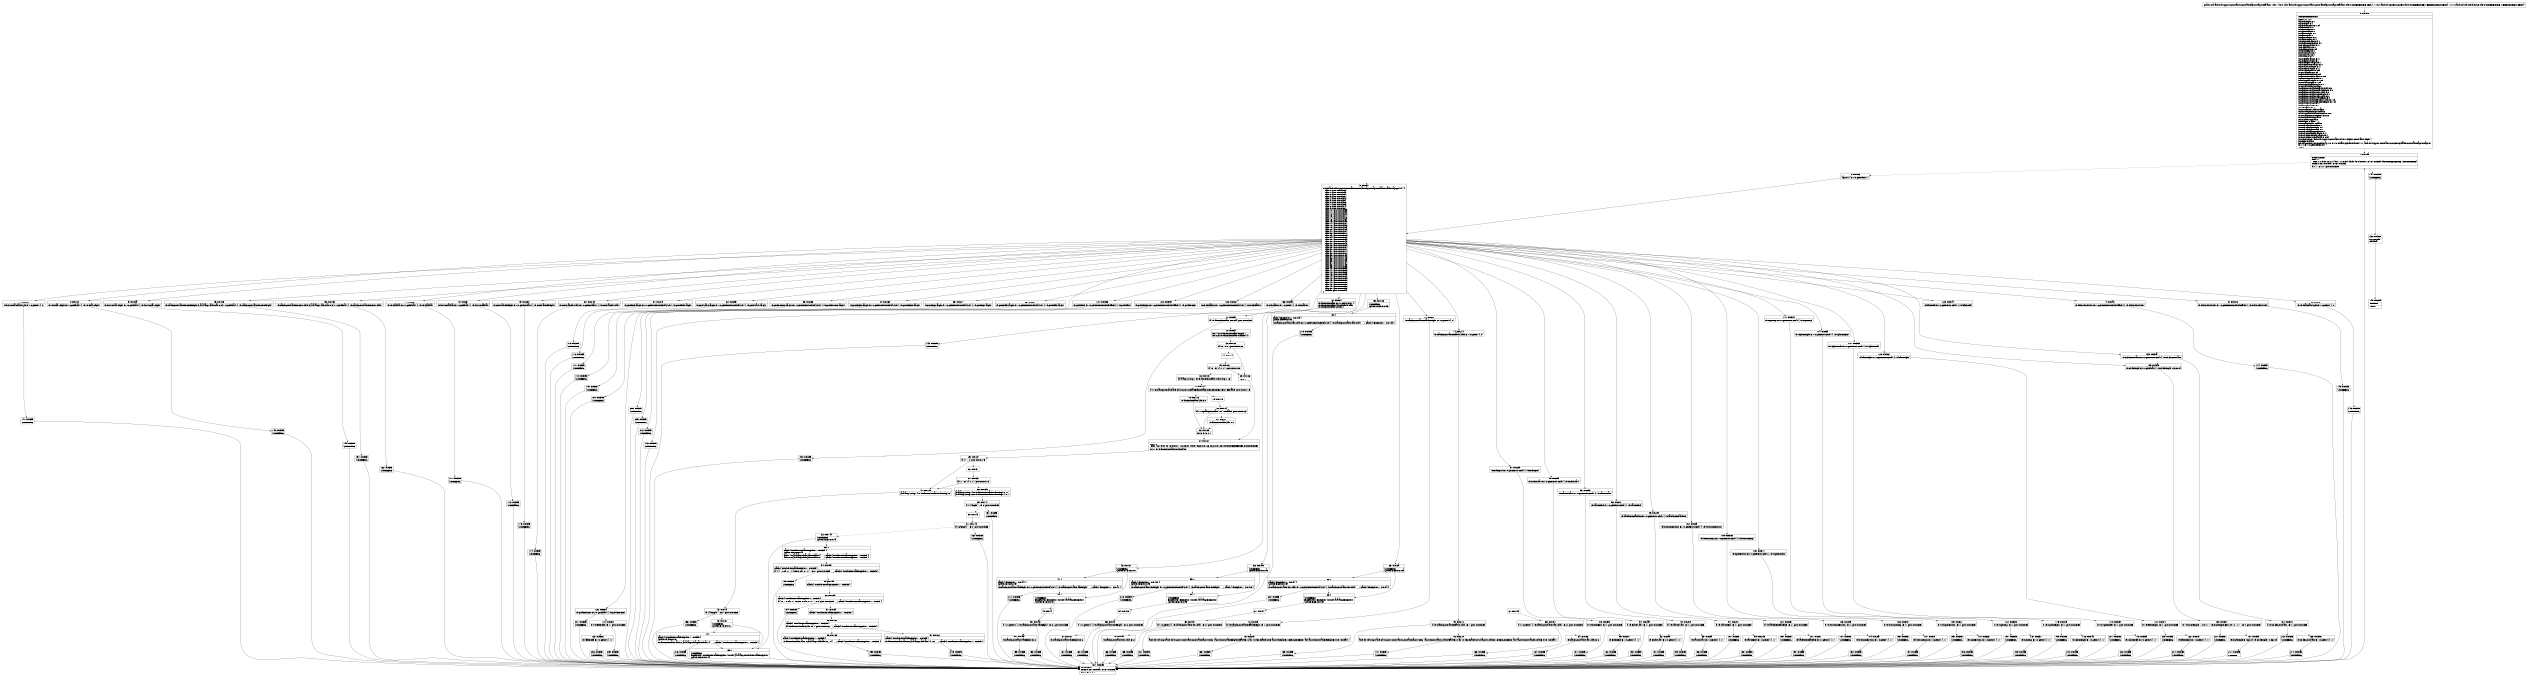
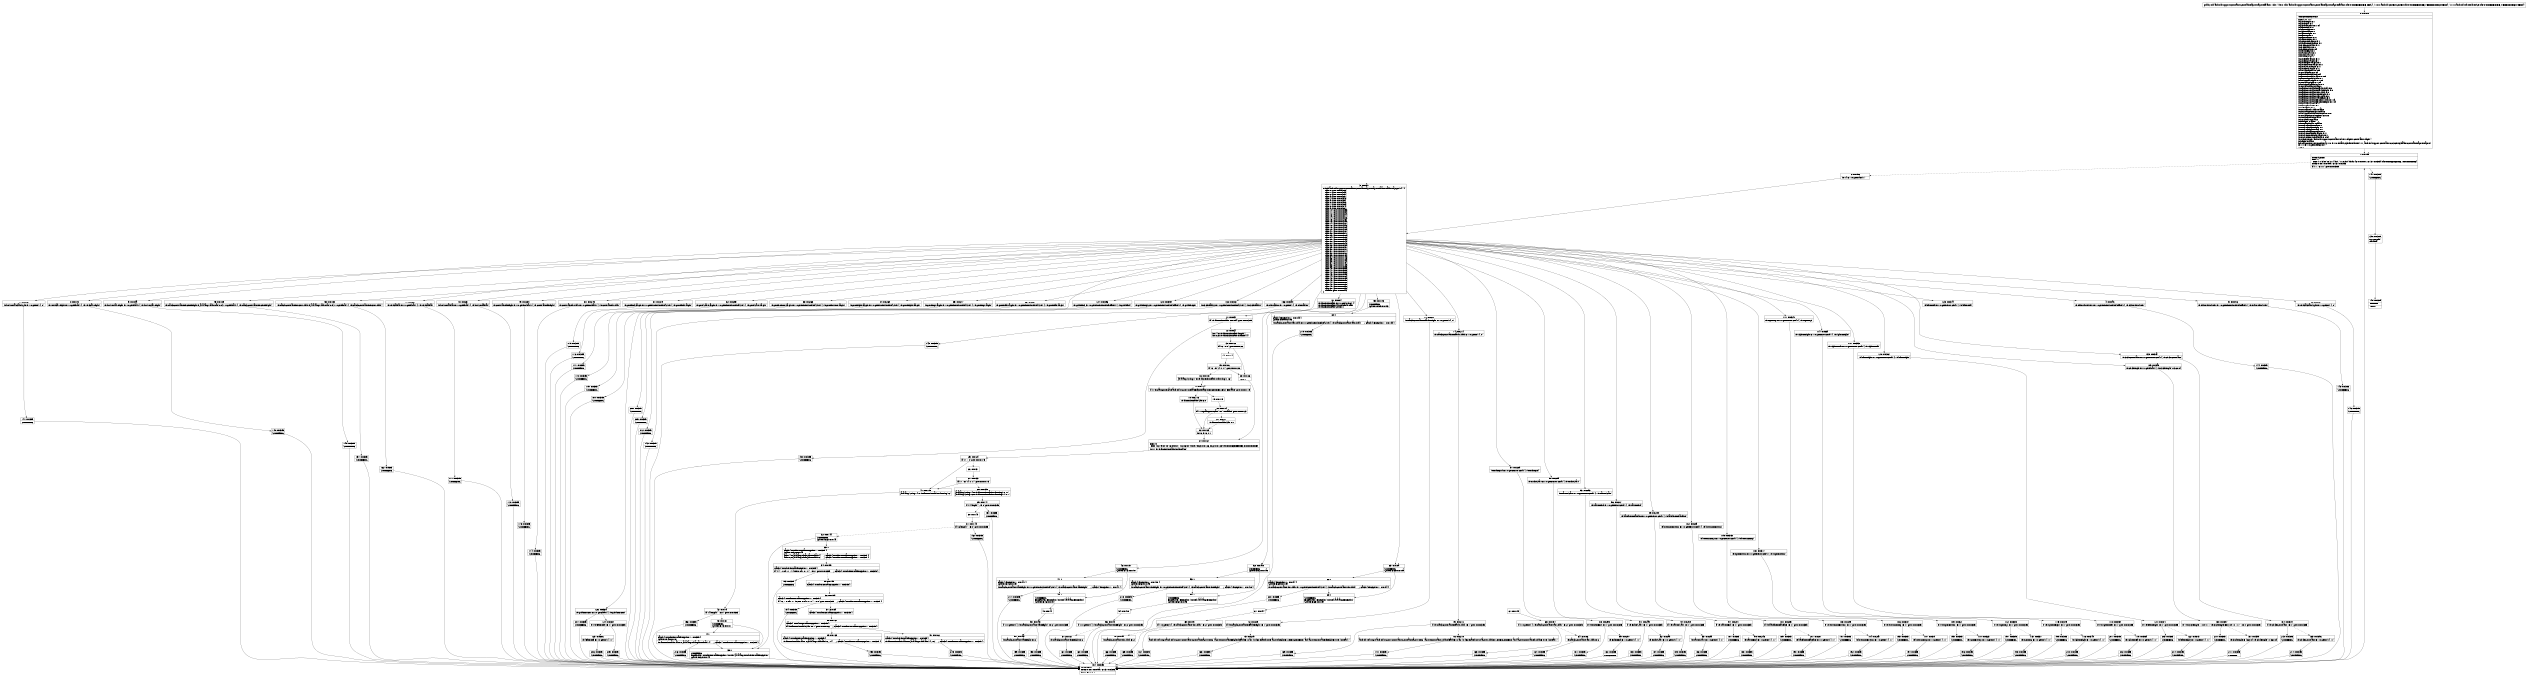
(1855, 178) -> (1854, 178)
(1154, 444) -> (1154, 444)
(1610, 655) -> (1610, 655)
